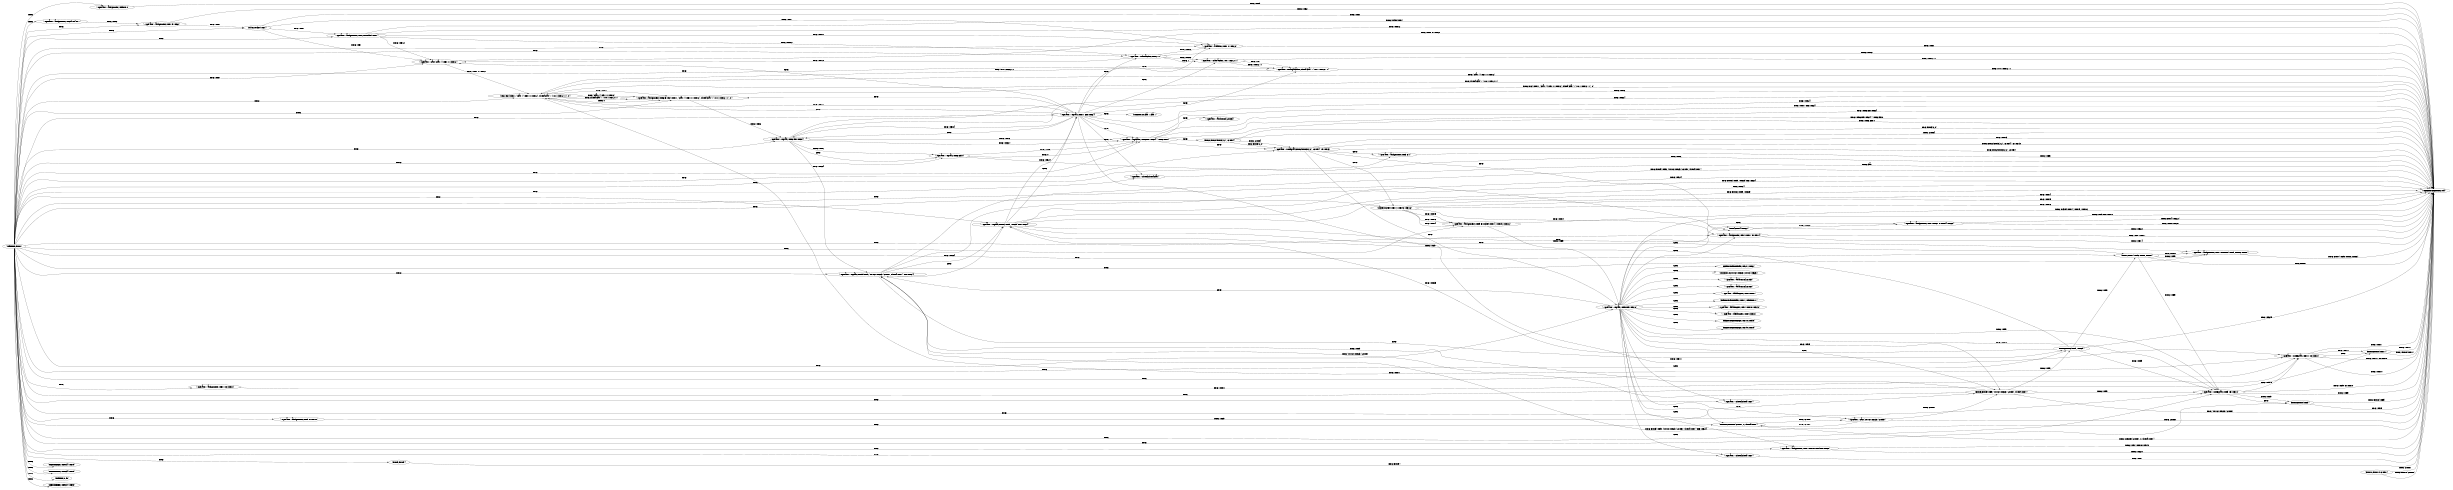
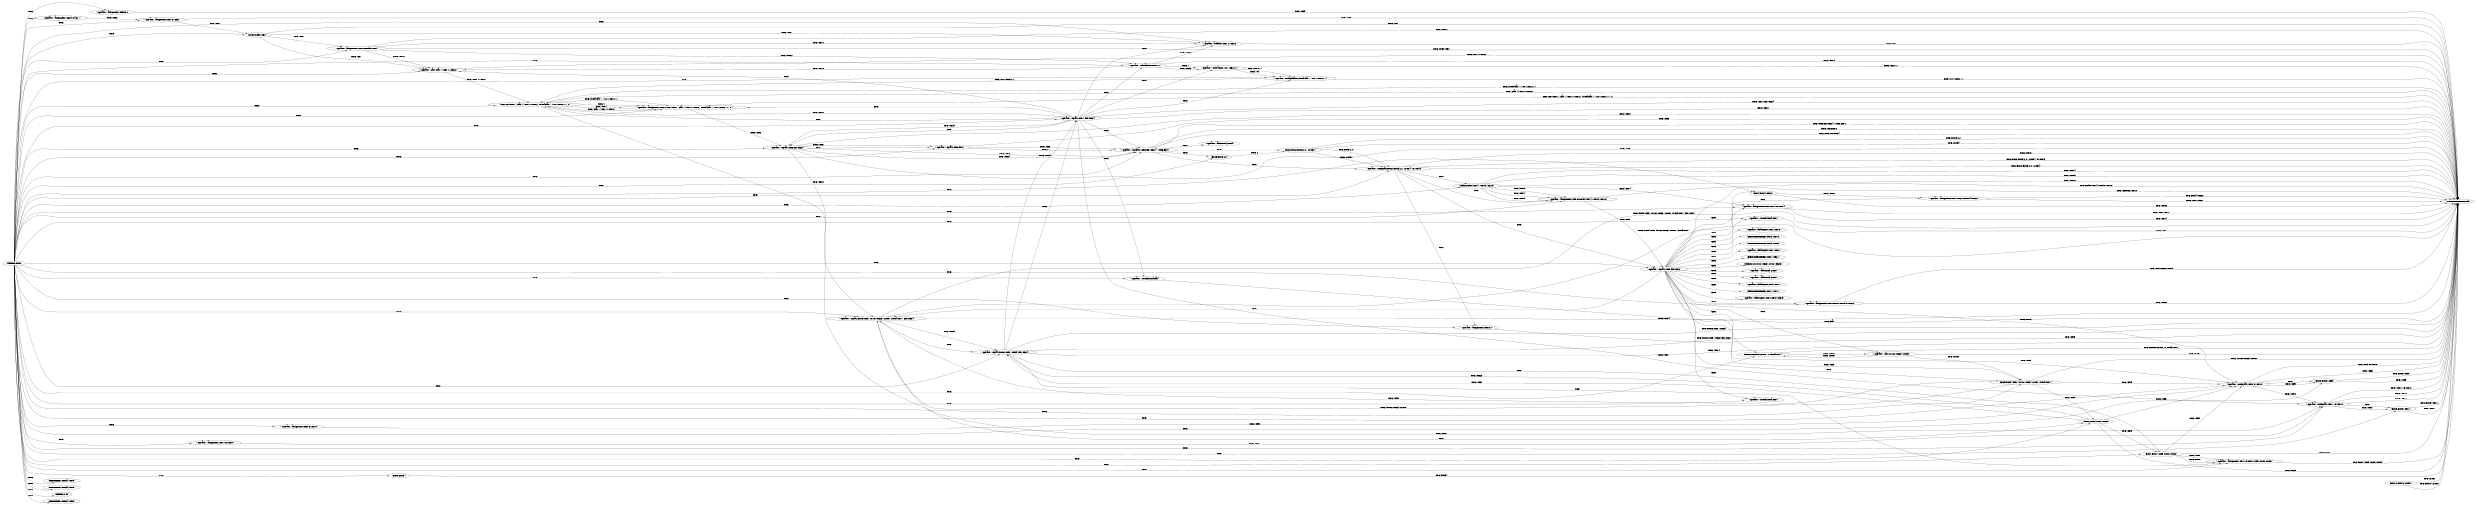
(215, 78) -> (215, 74)
(1145, 115) -> none
none -> (1219, 157)
(1535, 172) -> (1473, 197)
none -> (1763, 250)
(1739, 300) -> (1763, 291)
